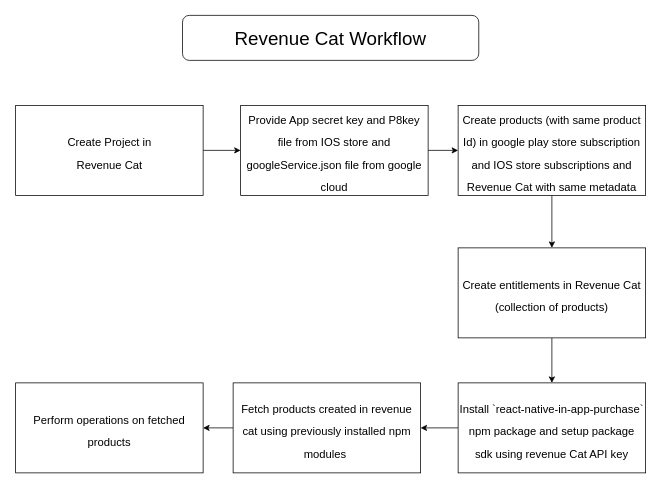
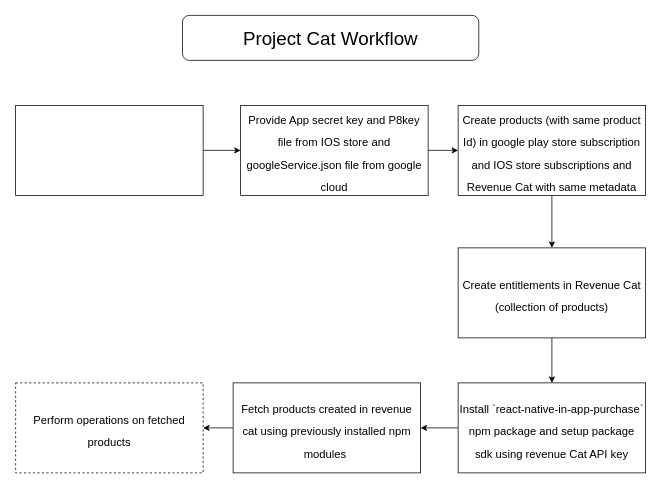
(330, 38) -> (330, 38)
(109, 150) -> none
(109, 428) -> (109, 428)
